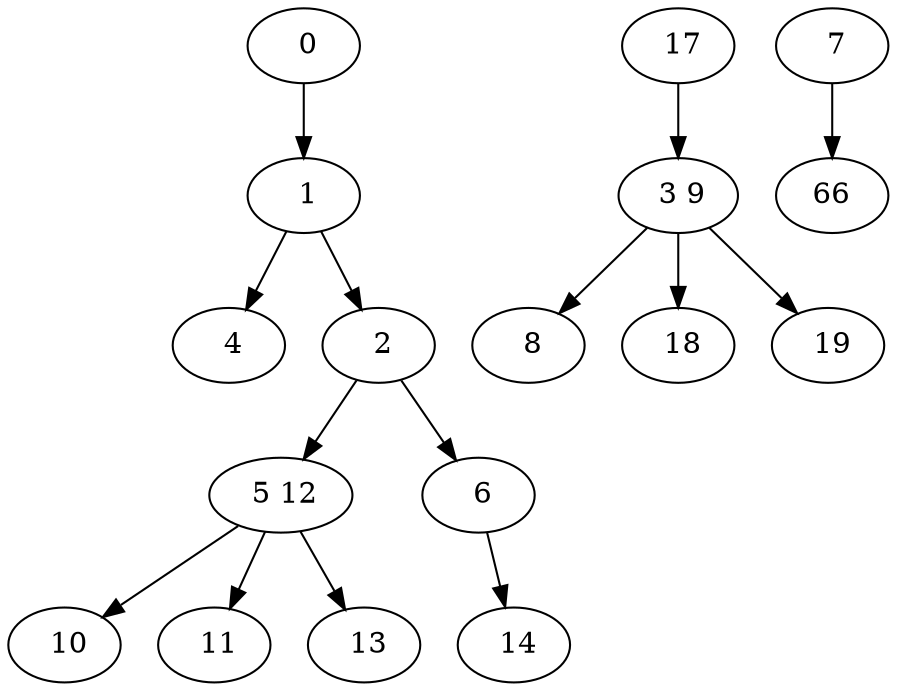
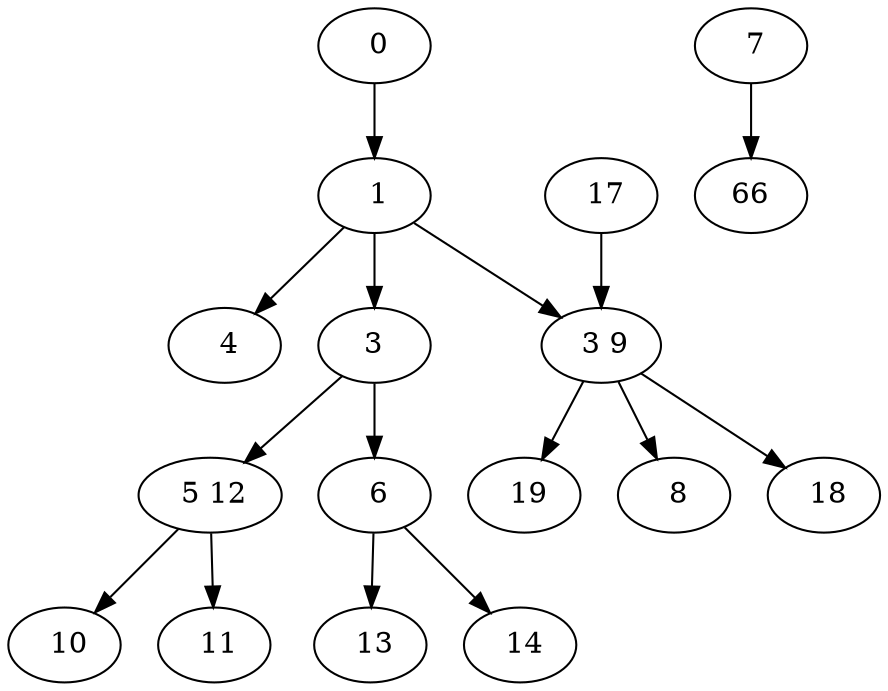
none -> (479, 264)
(379, 345) -> (374, 345)
(318, 561) -> (373, 560)
